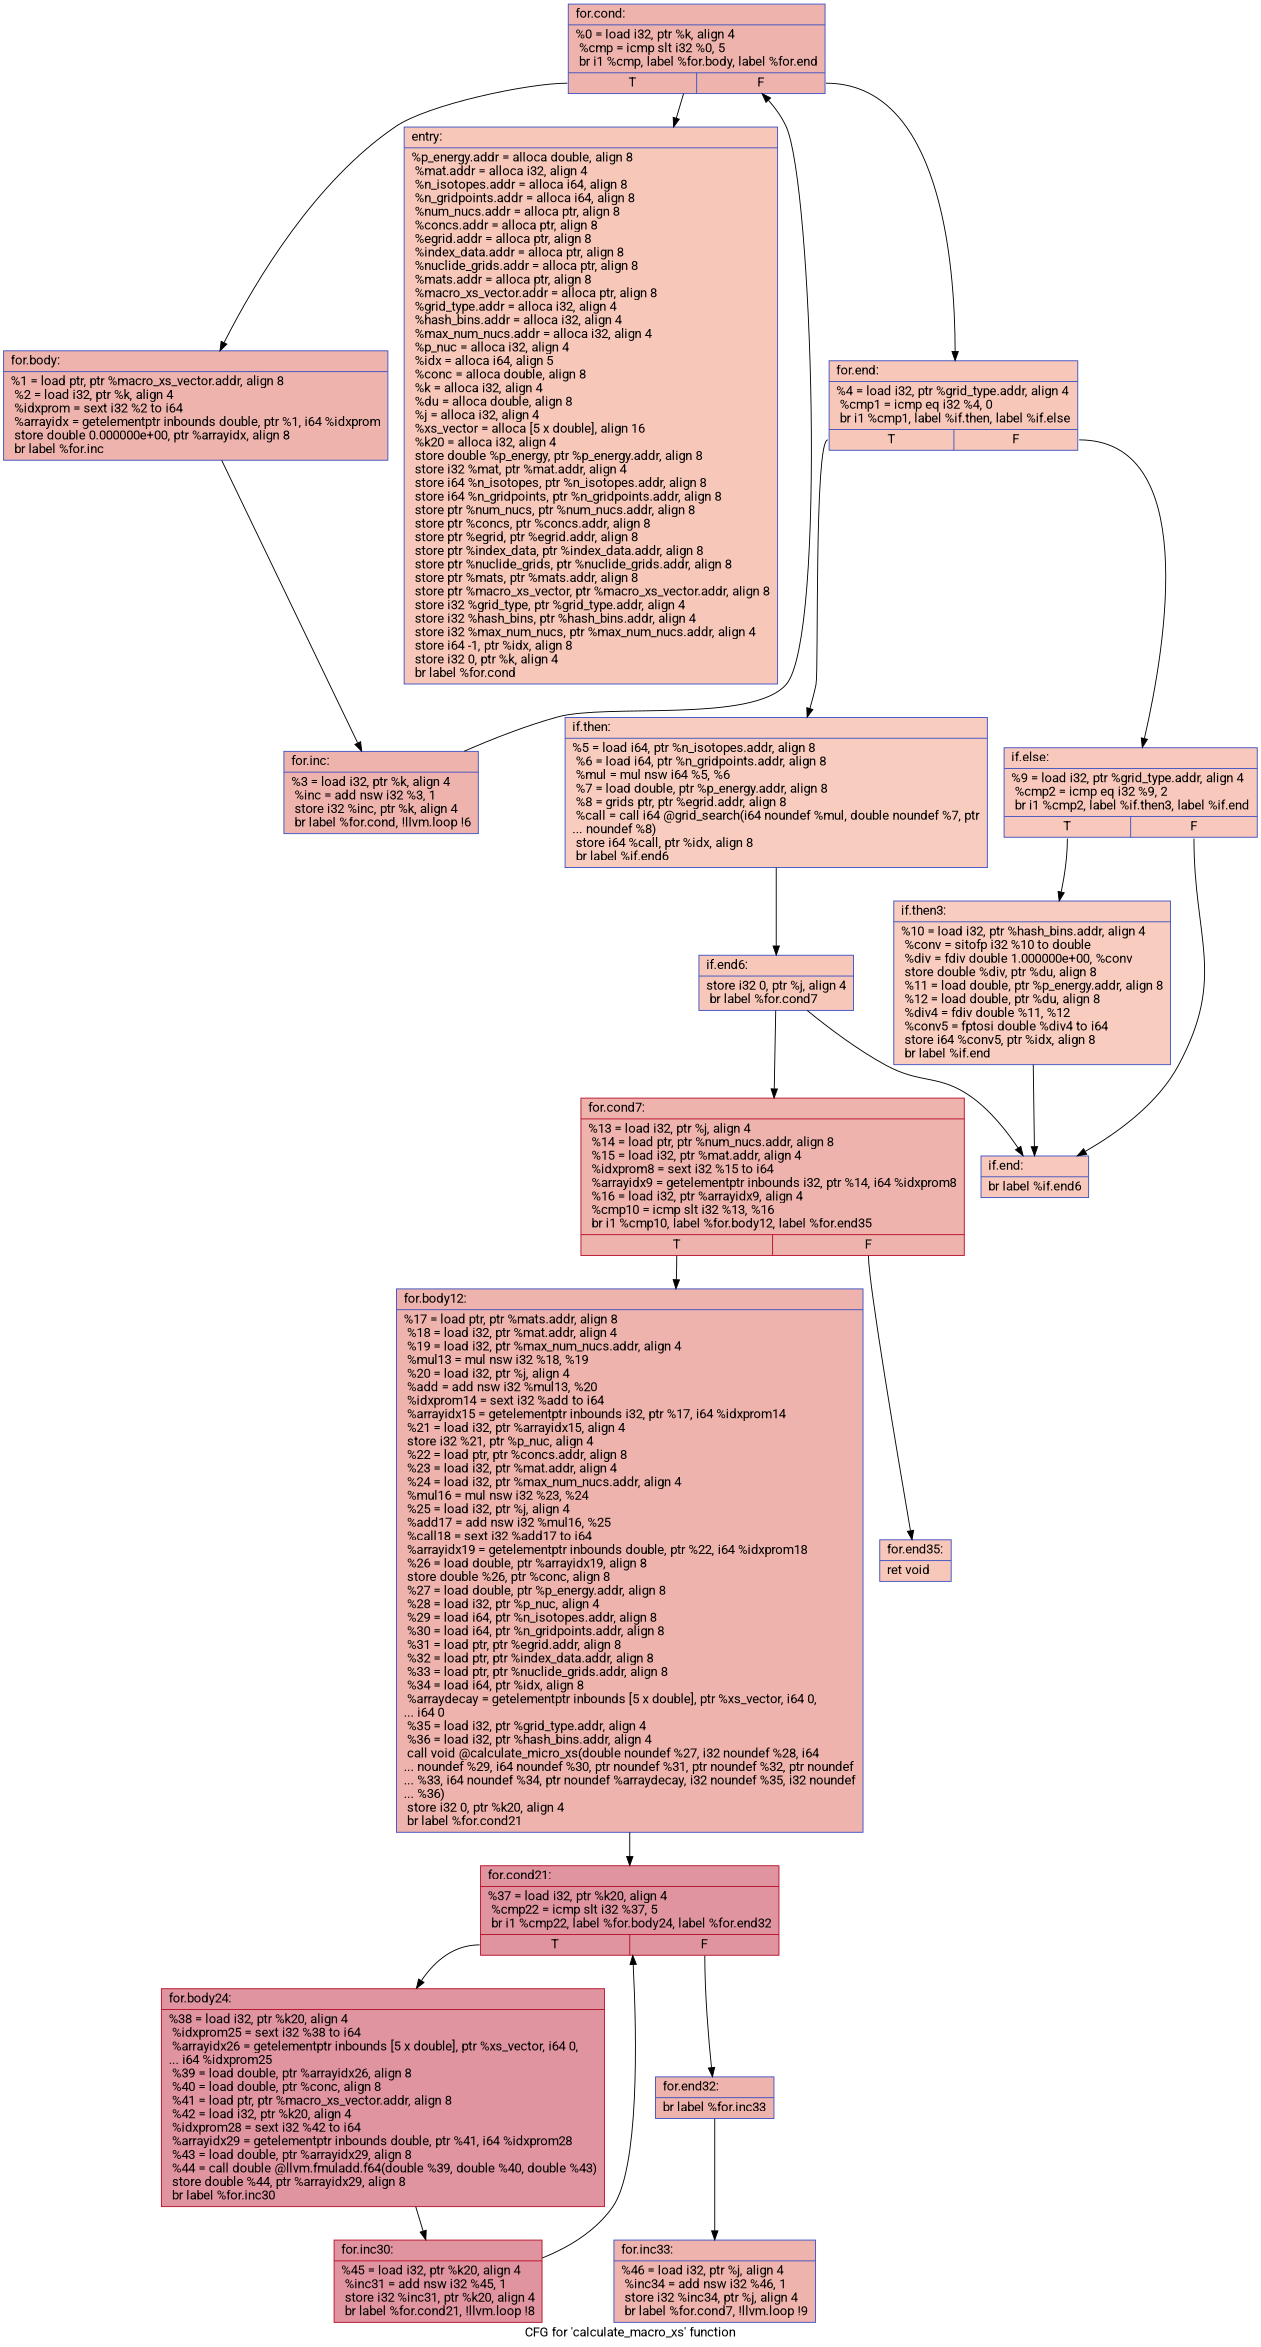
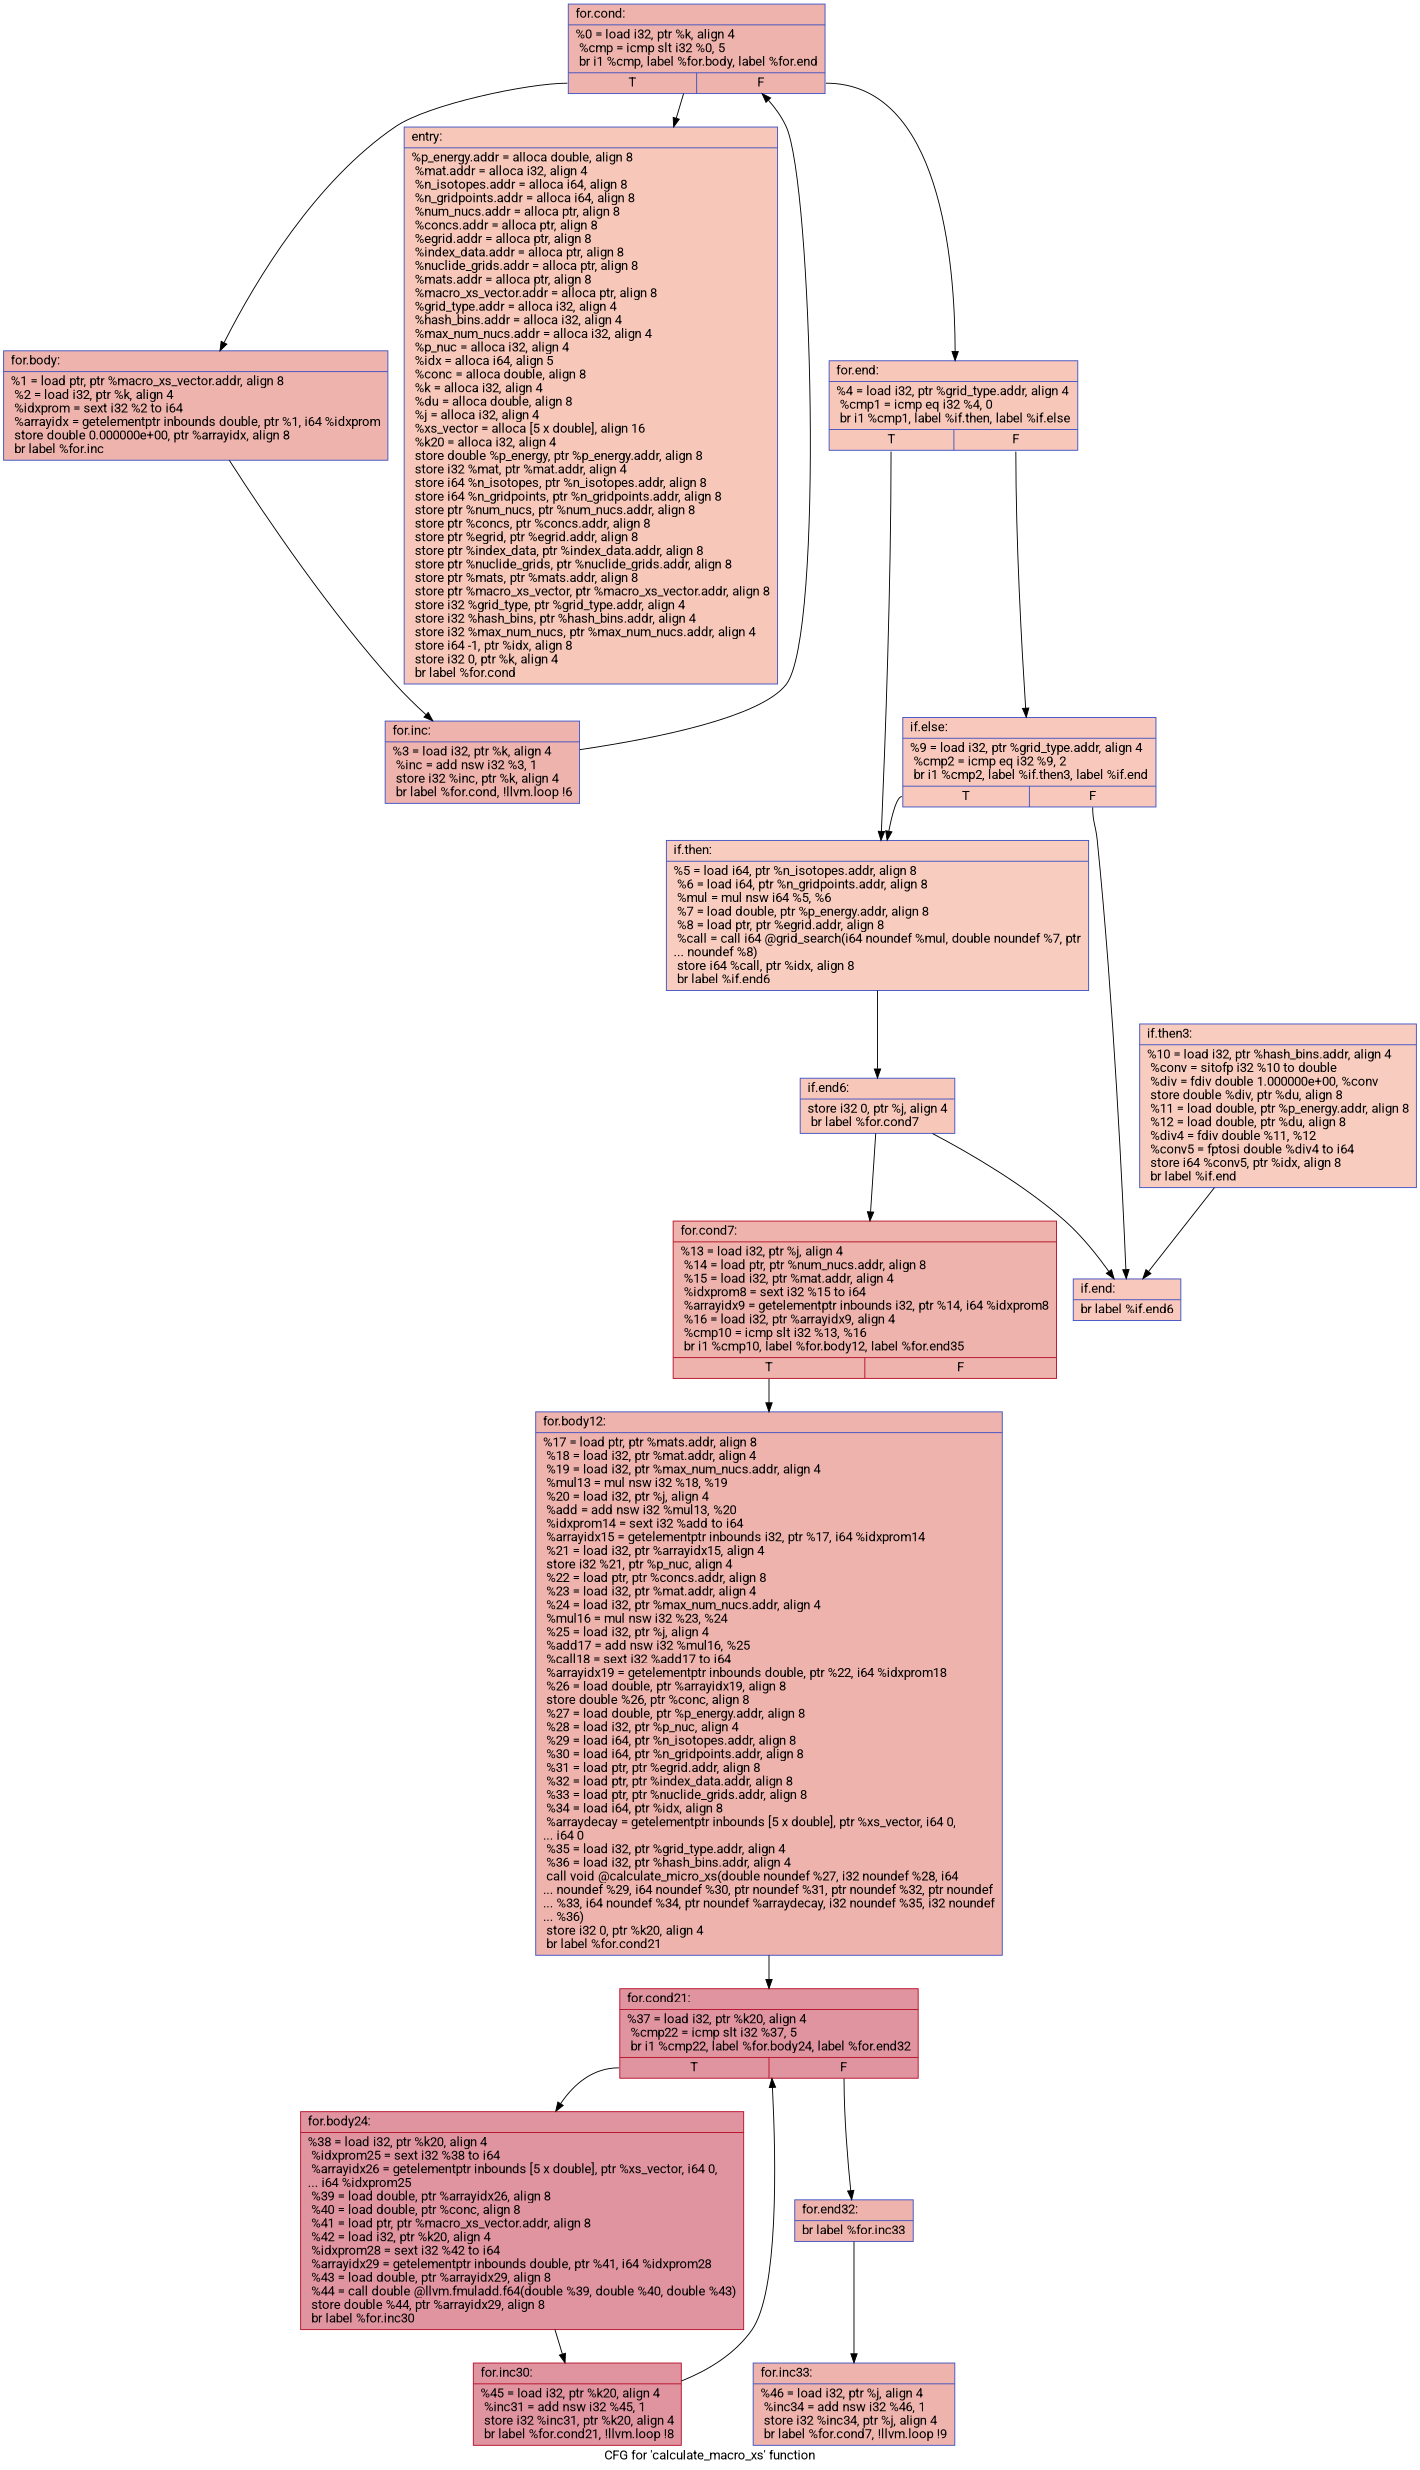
(679, 802) -> (779, 925)
(1066, 865) -> (893, 813)
(915, 1561) -> none
